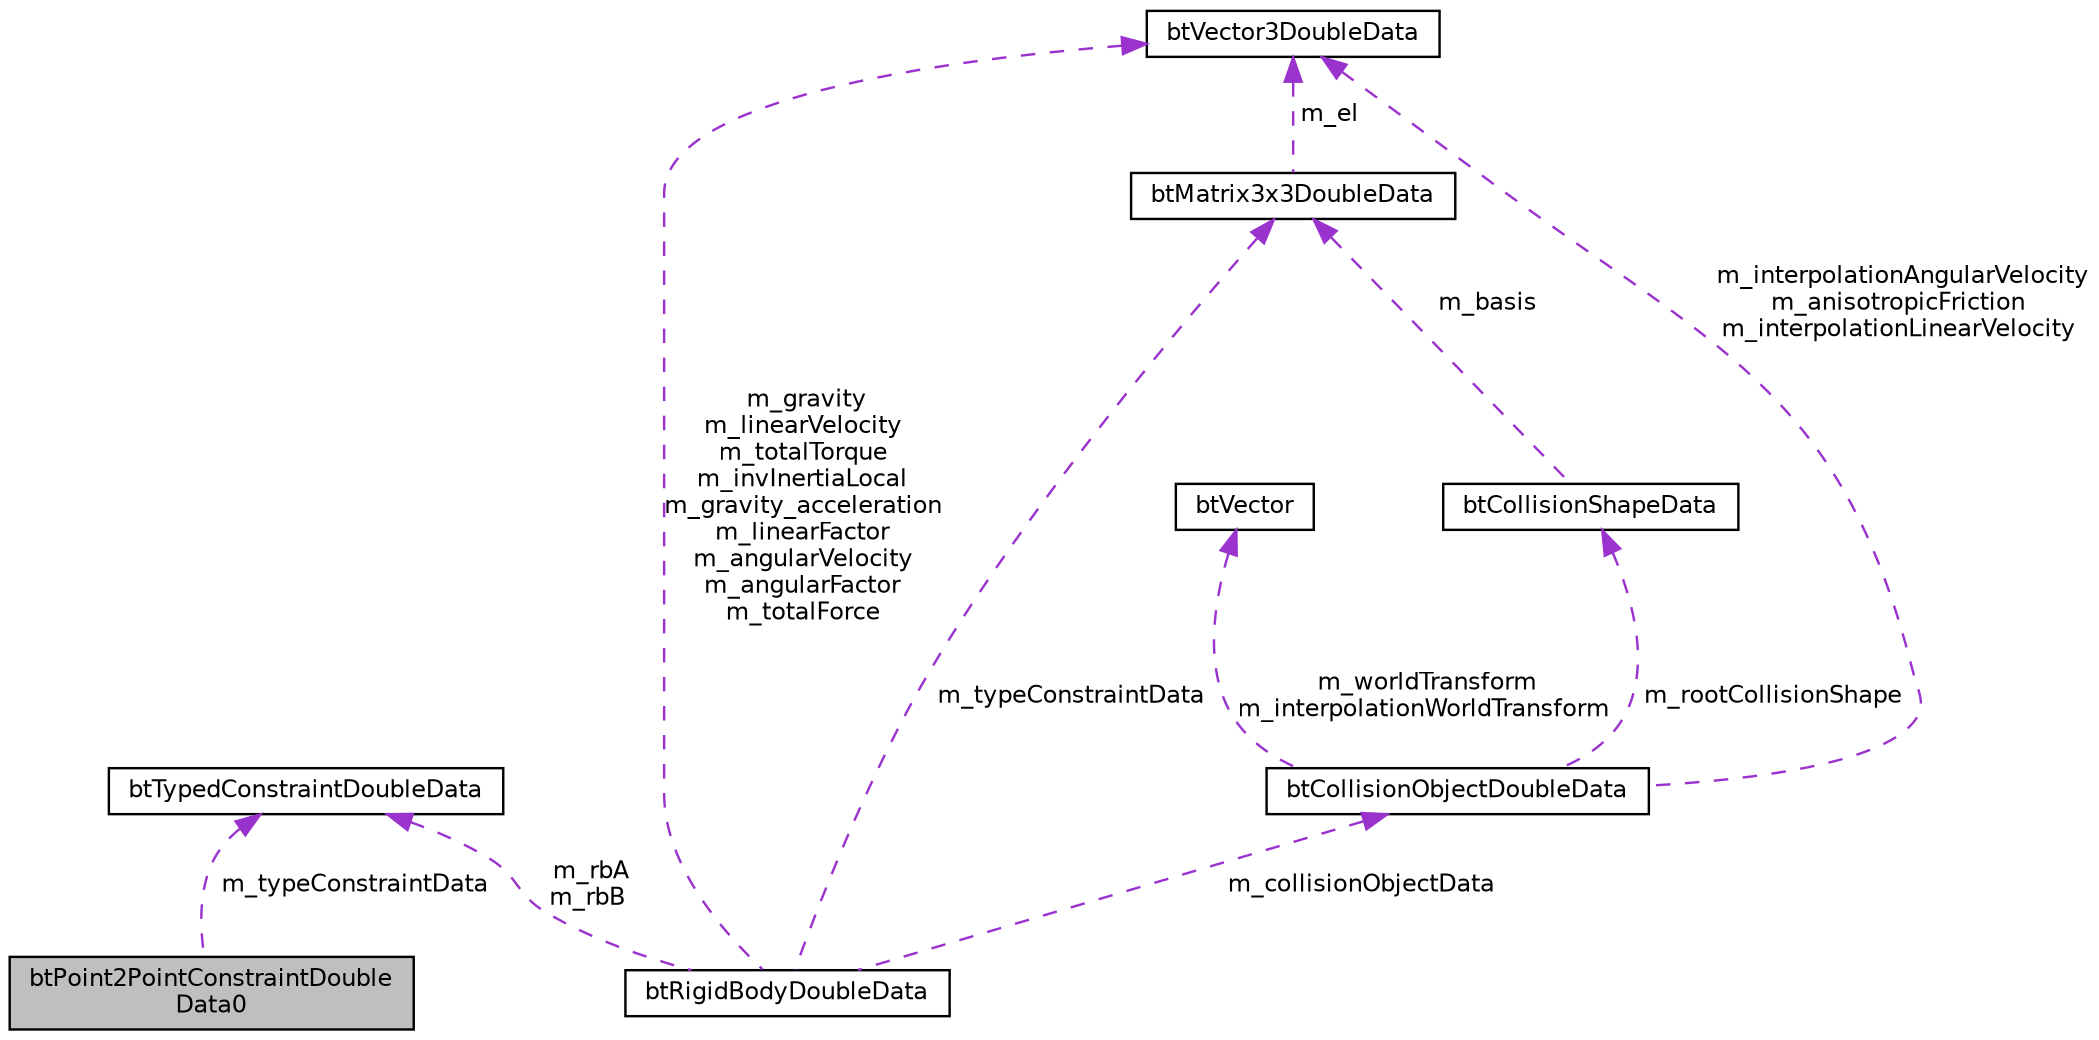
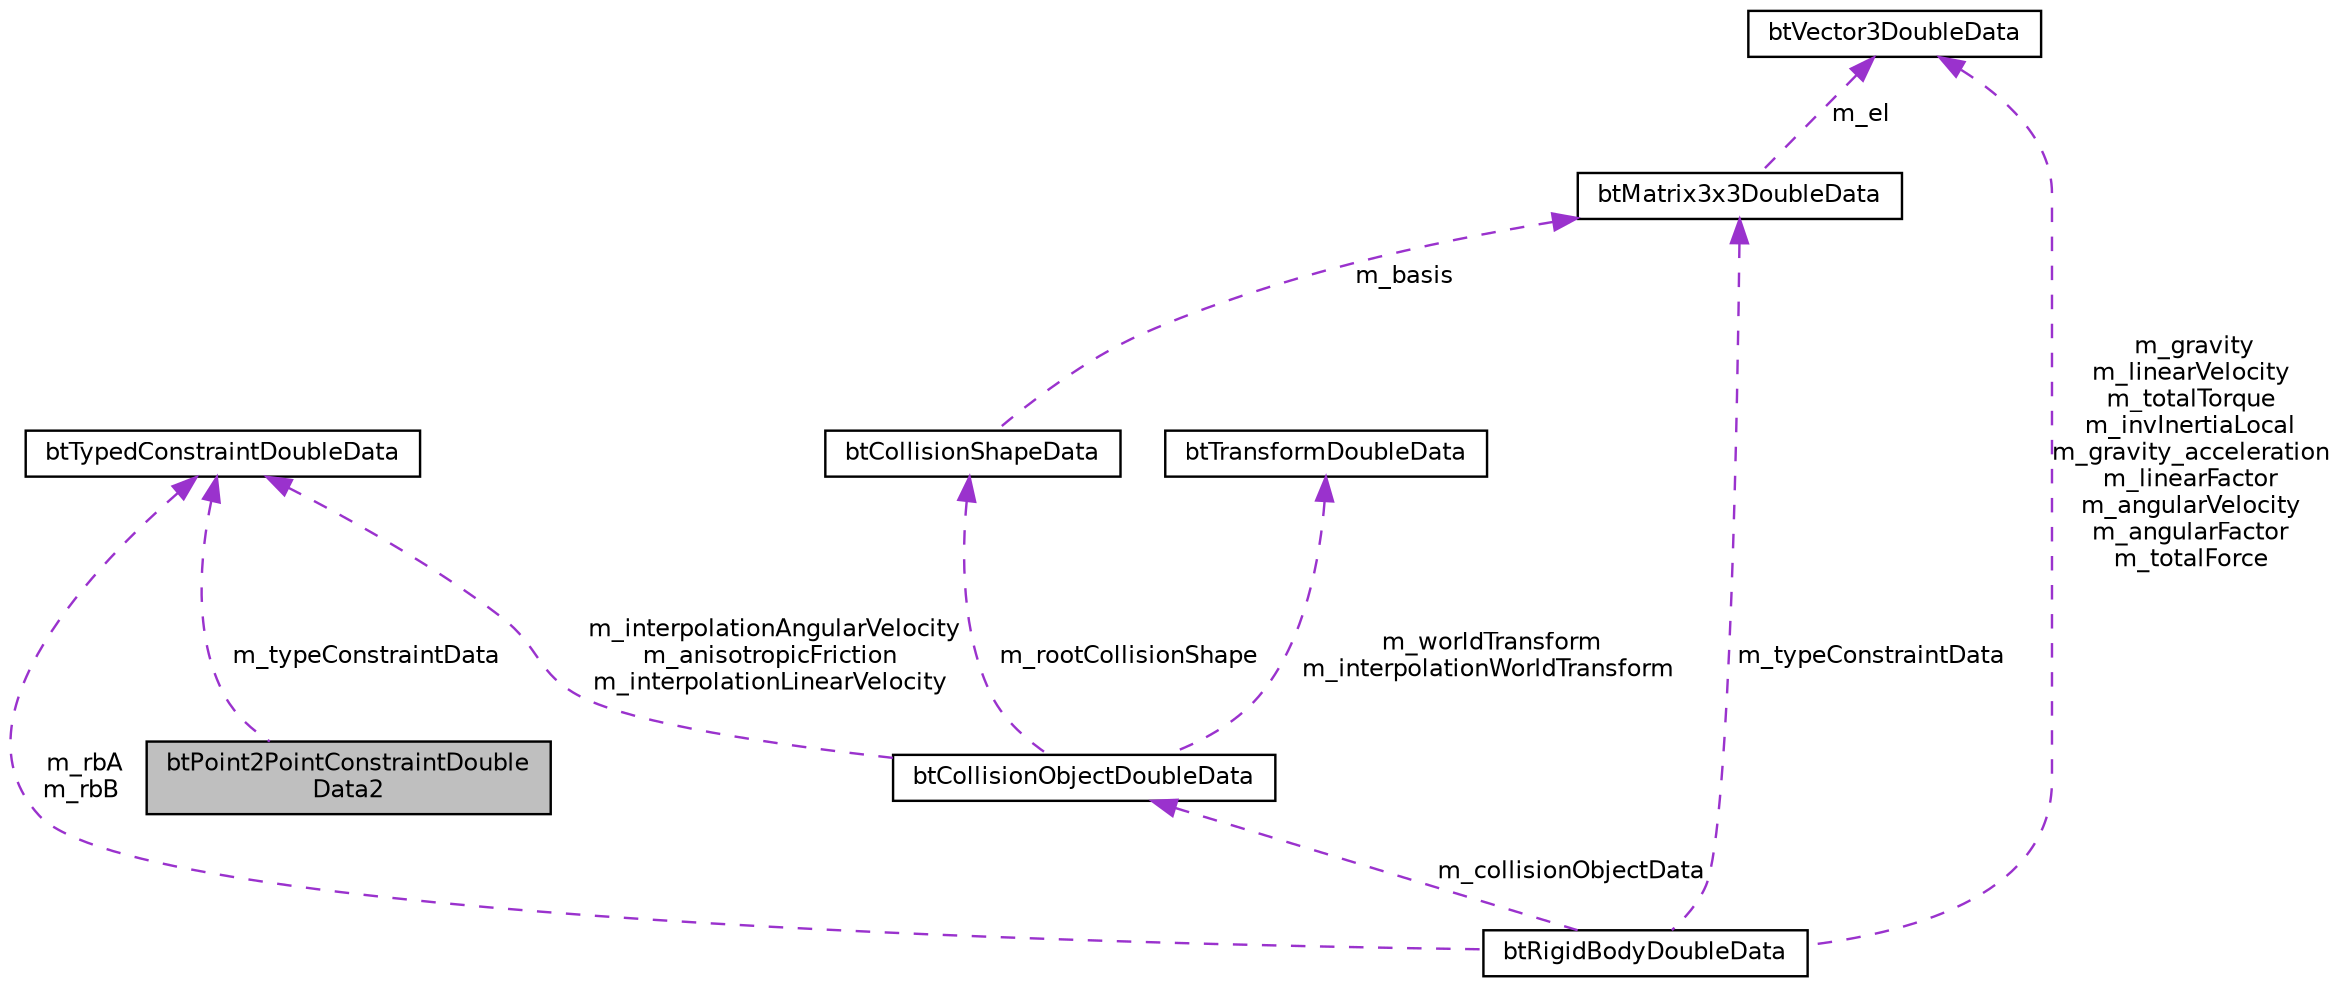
(1806, 435) -> (562, 685)
(1245, 507) -> (1326, 454)
(212, 993) -> (349, 778)
